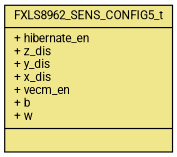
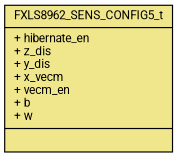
(33, 77) -> (39, 77)
